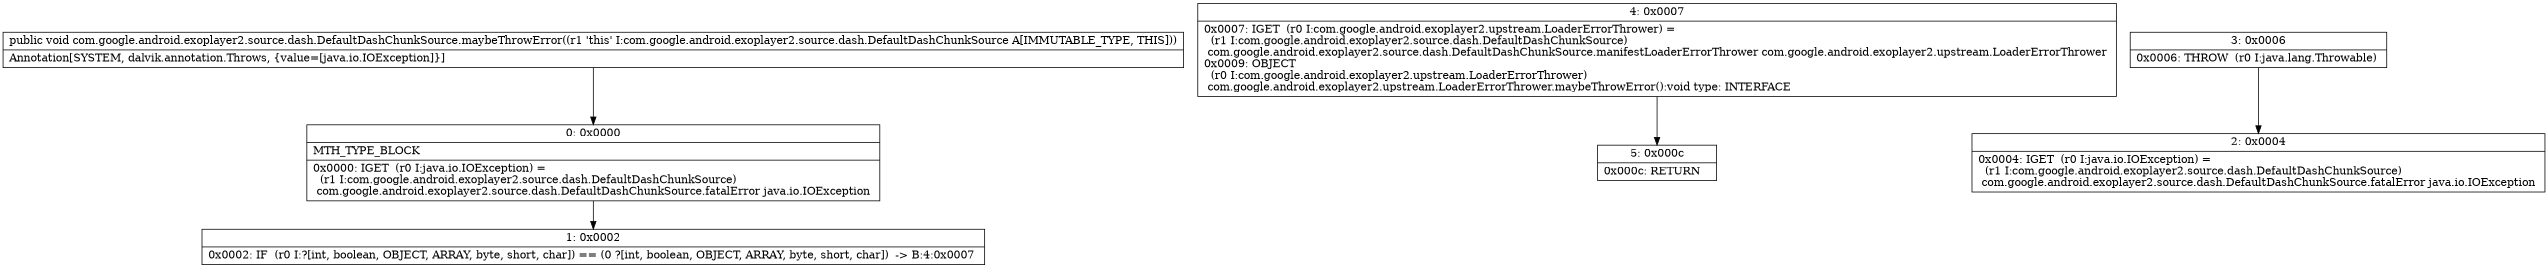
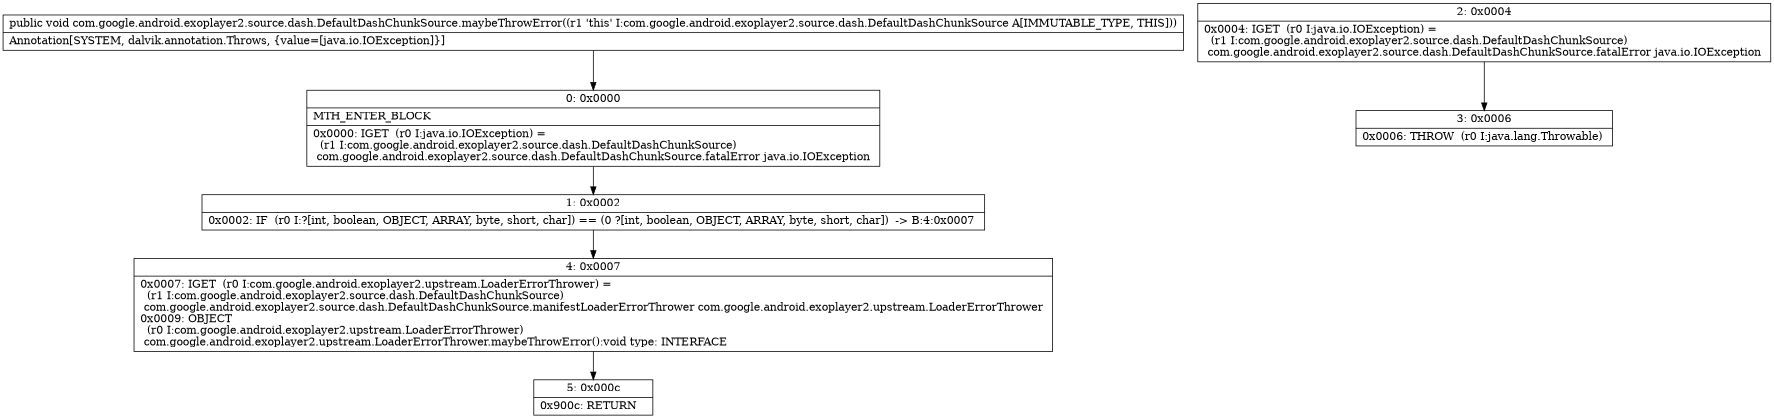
(2258, 97) -> (1484, 82)
(366, 151) -> (372, 116)
(1657, 171) -> (593, 406)
none -> (593, 240)
